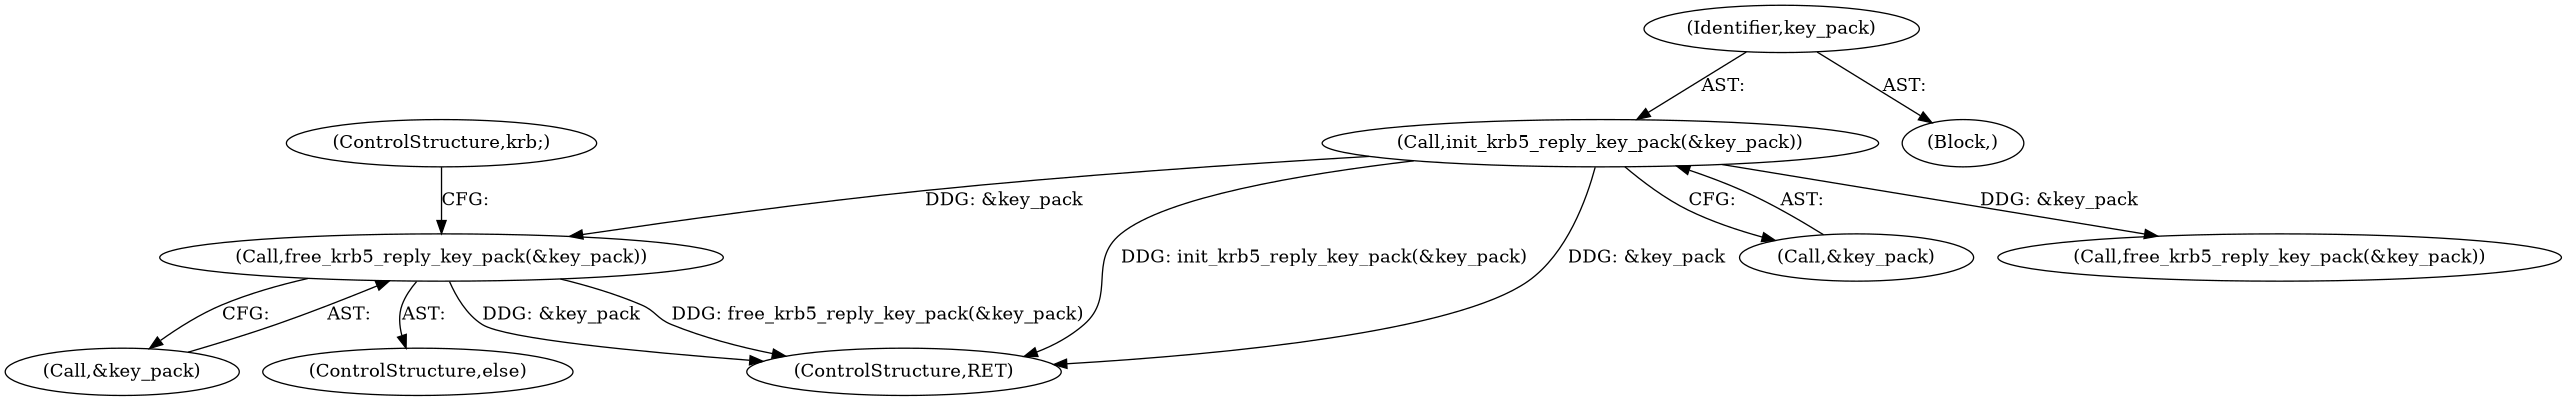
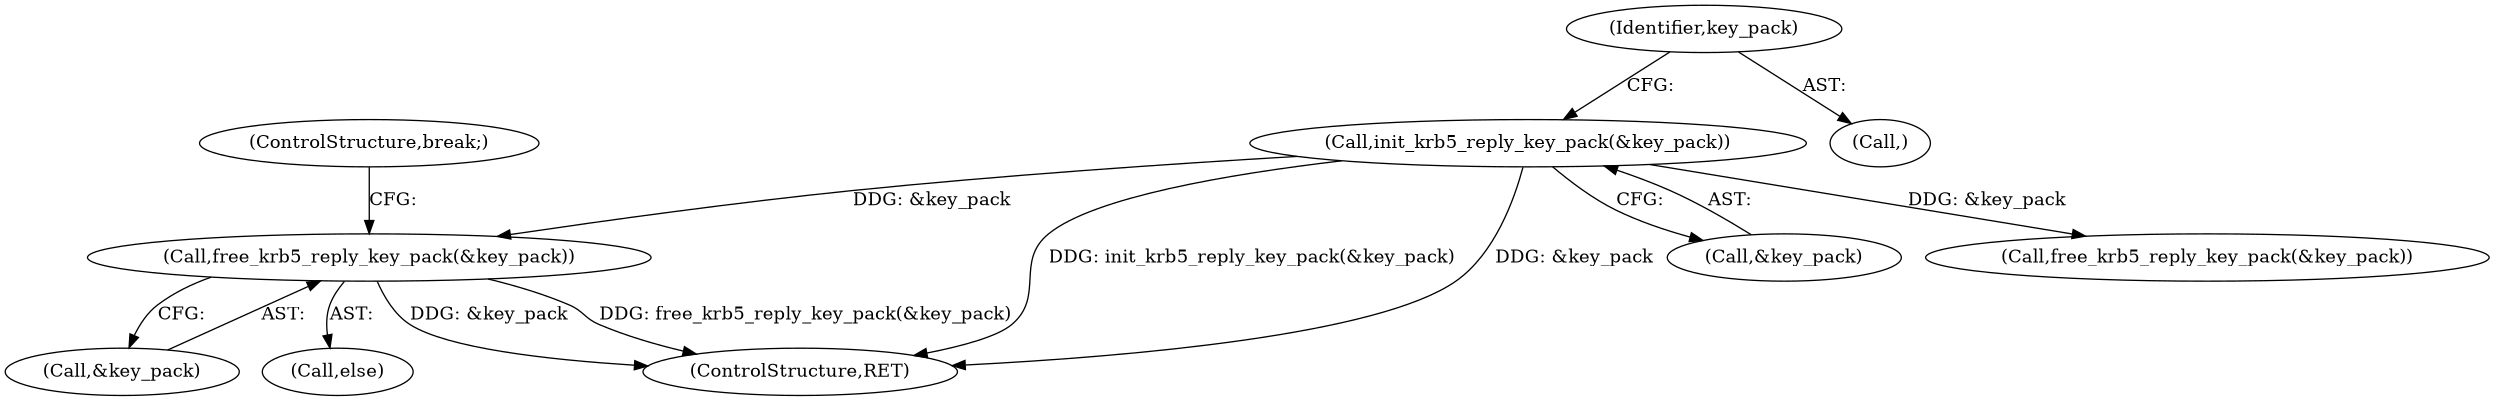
(1726, 86) -> (1654, 86)
(442, 143) -> (369, 143)
(1963, 143) -> (1880, 143)
(418, 372) -> (338, 372)
